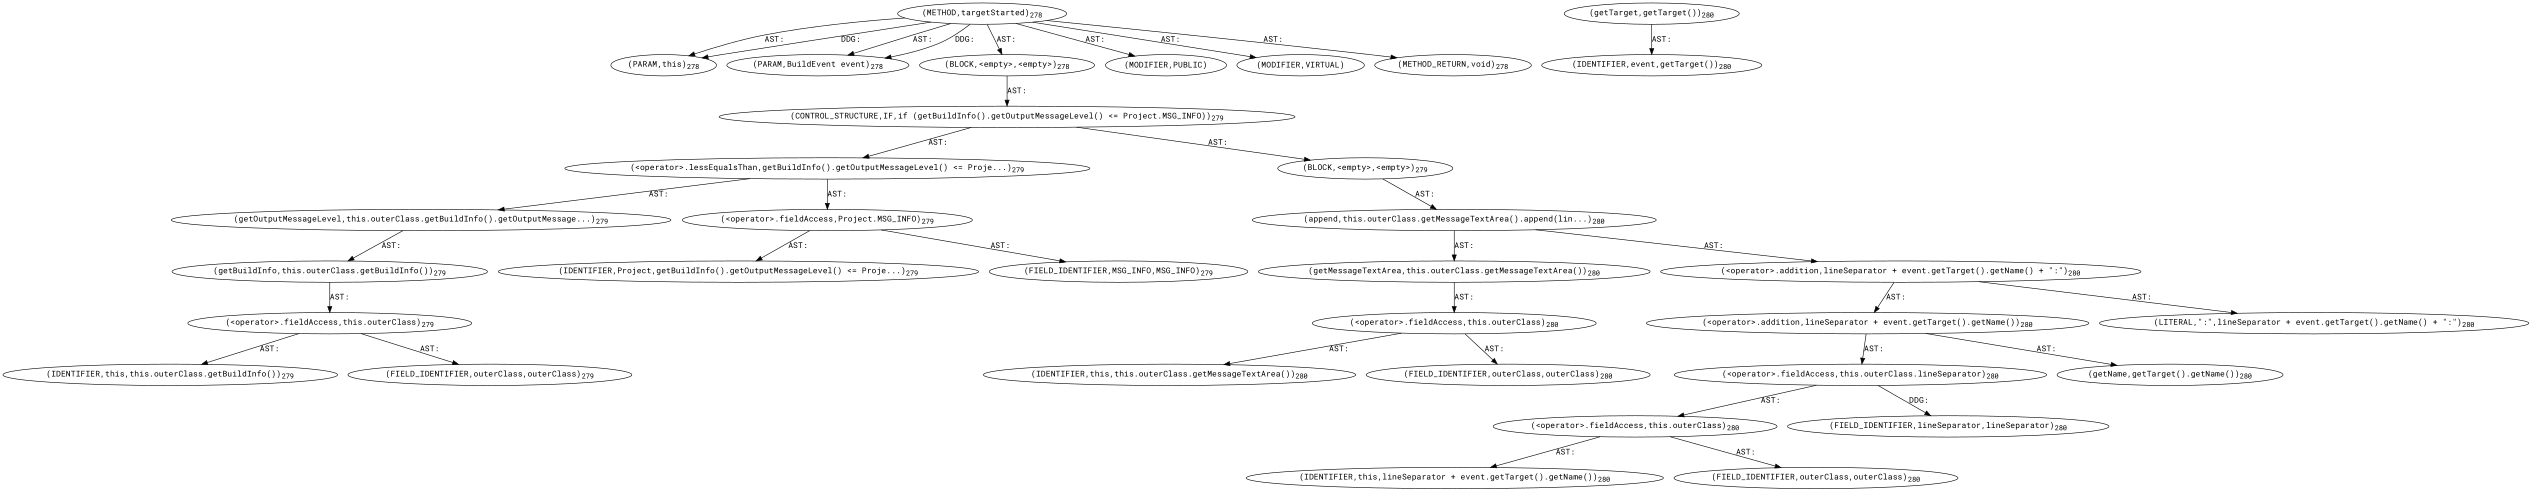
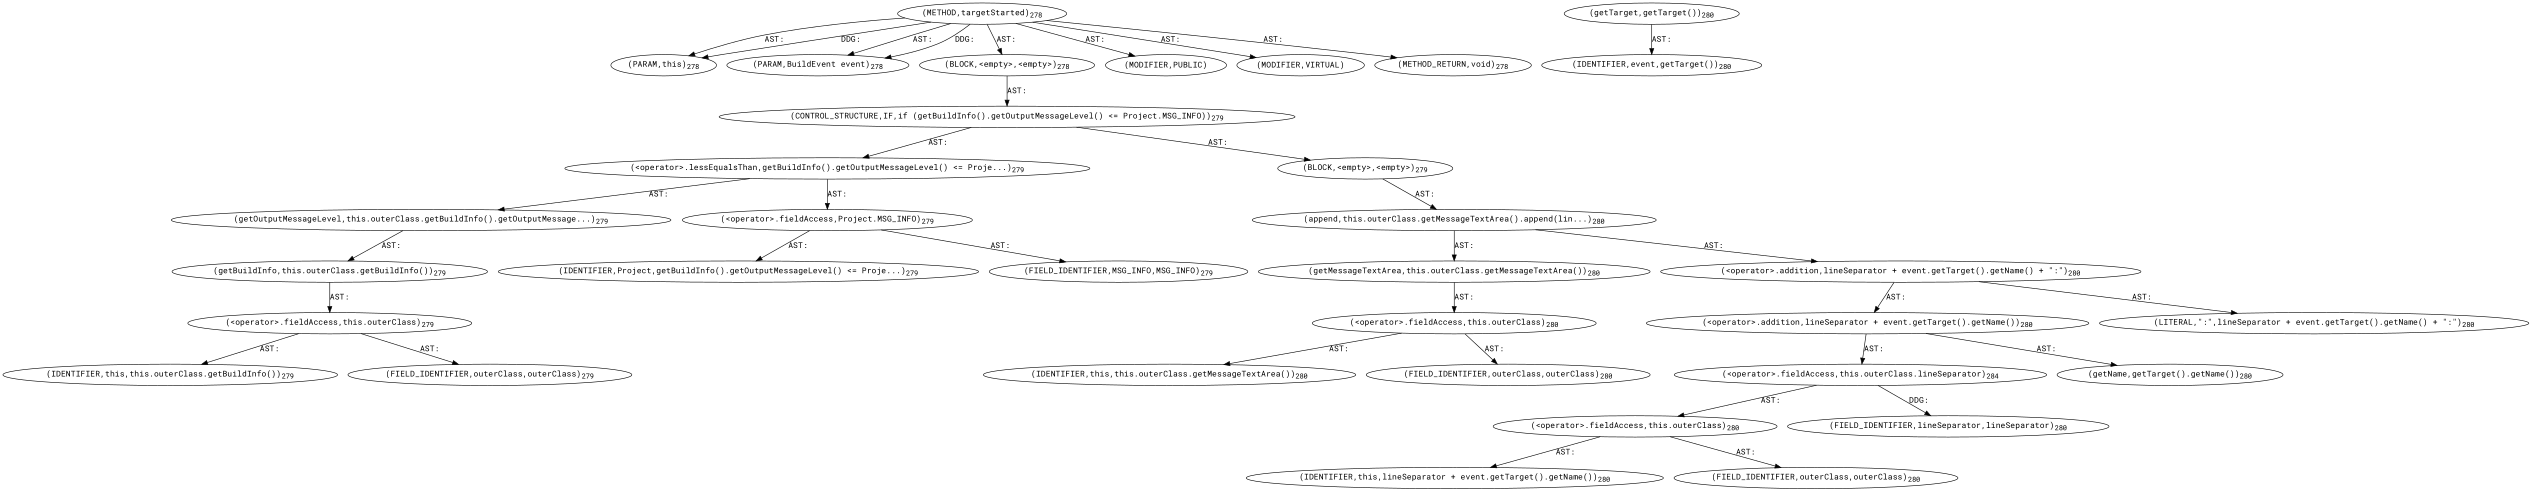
(1993, 374) -> (1993, 374)
